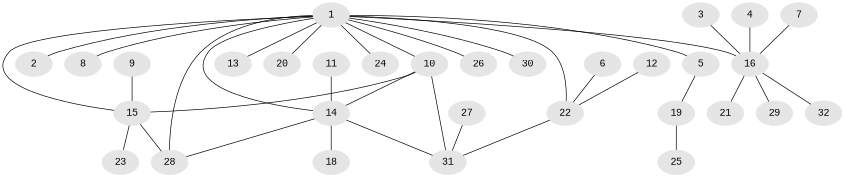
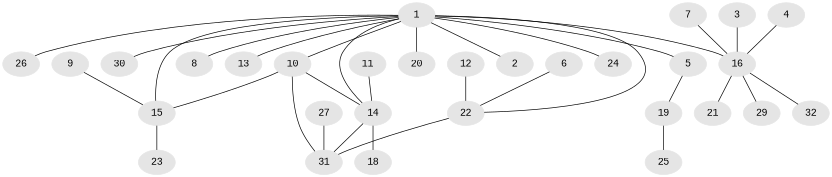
(170, 162) -> none
